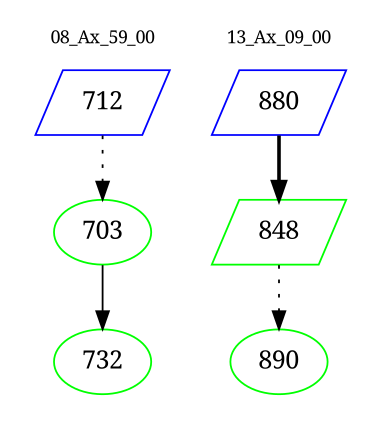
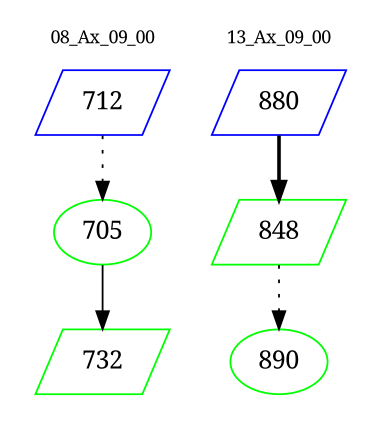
(103, 39) -> (103, 39)
(103, 232) -> (103, 232)
(103, 362) -> (103, 362)
